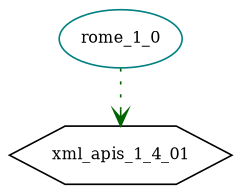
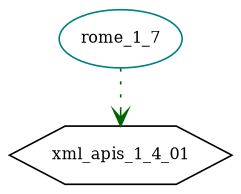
(121, 39) -> (121, 39)
